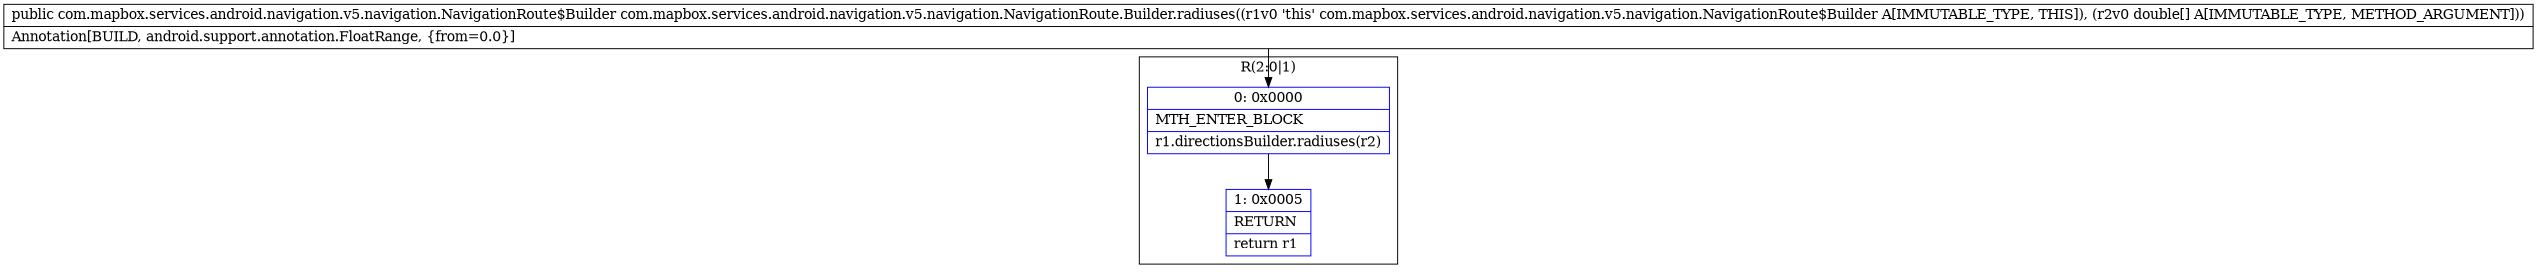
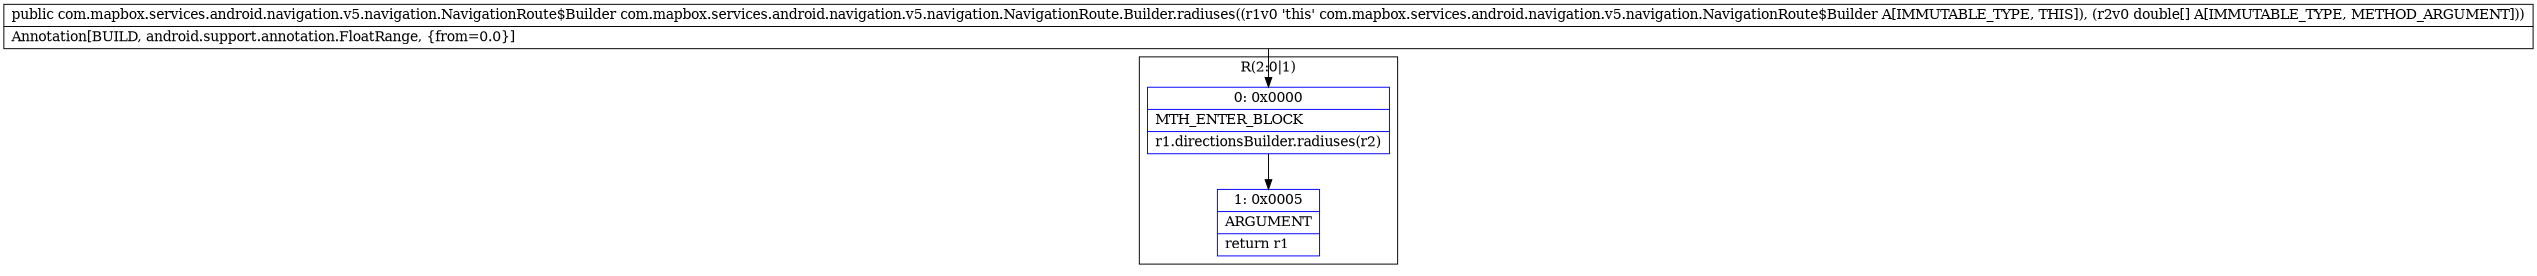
(1265, 222) -> (1268, 222)
